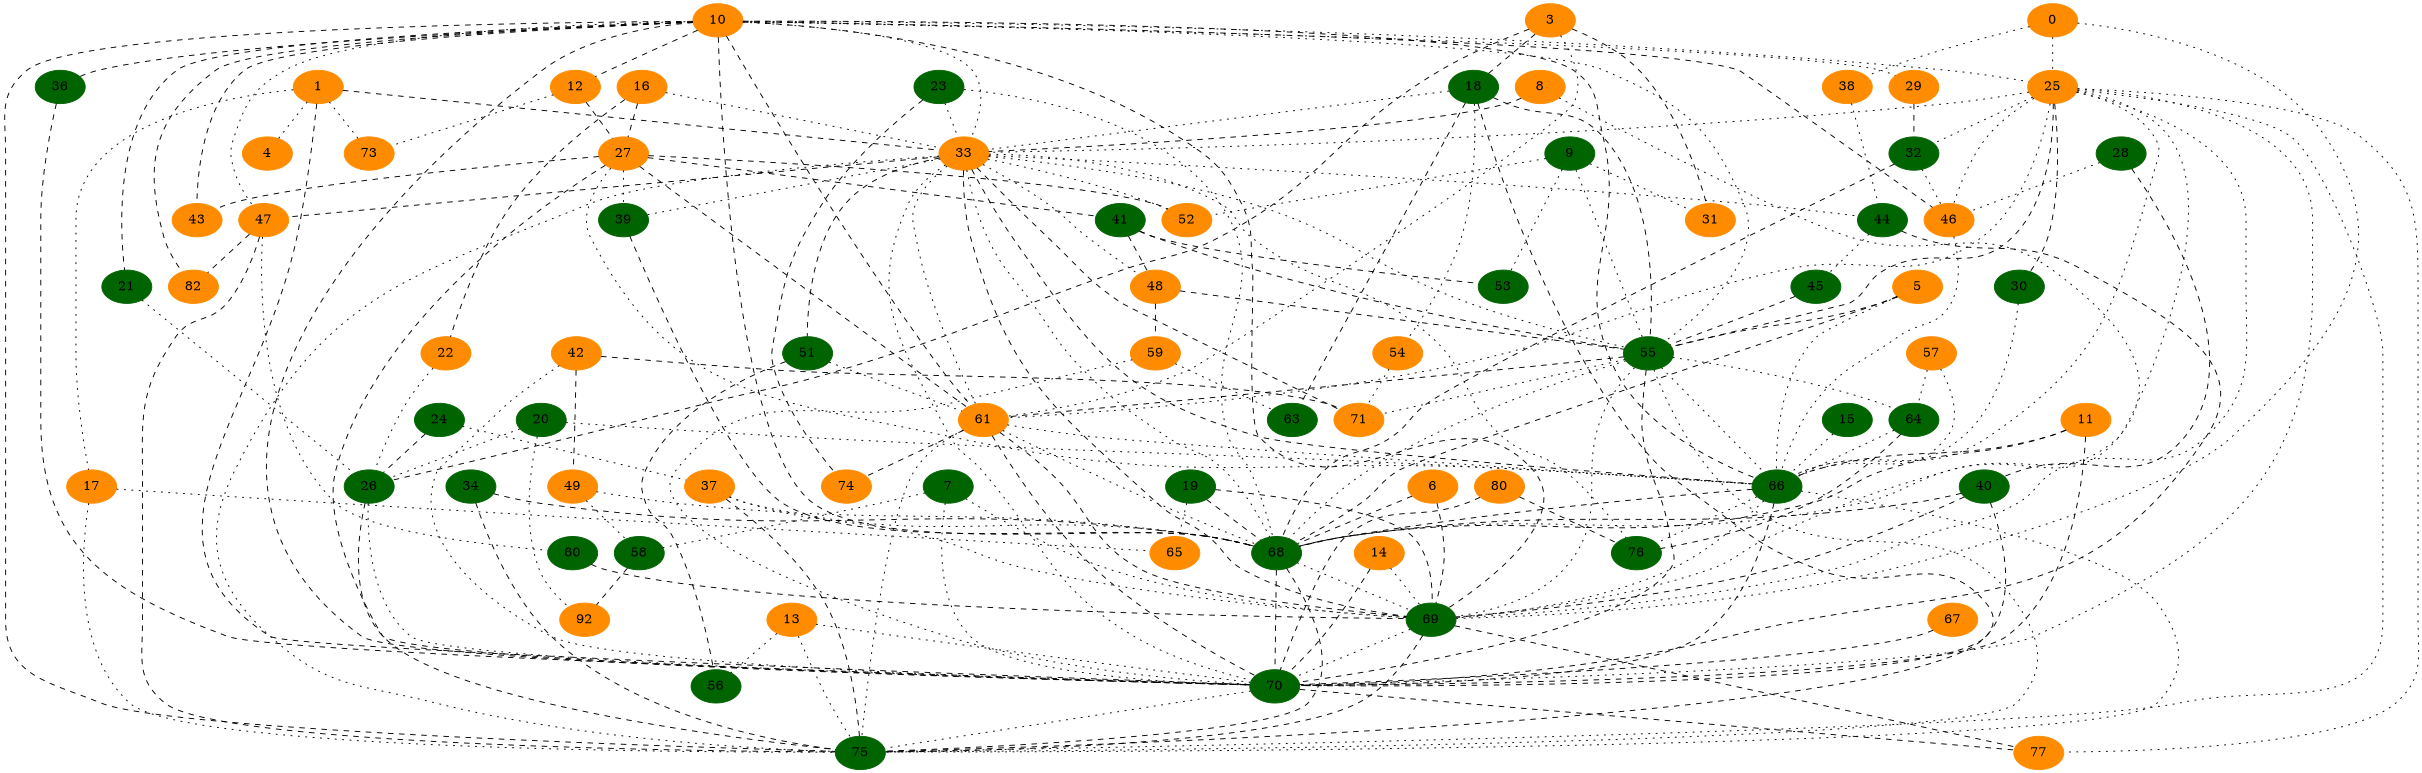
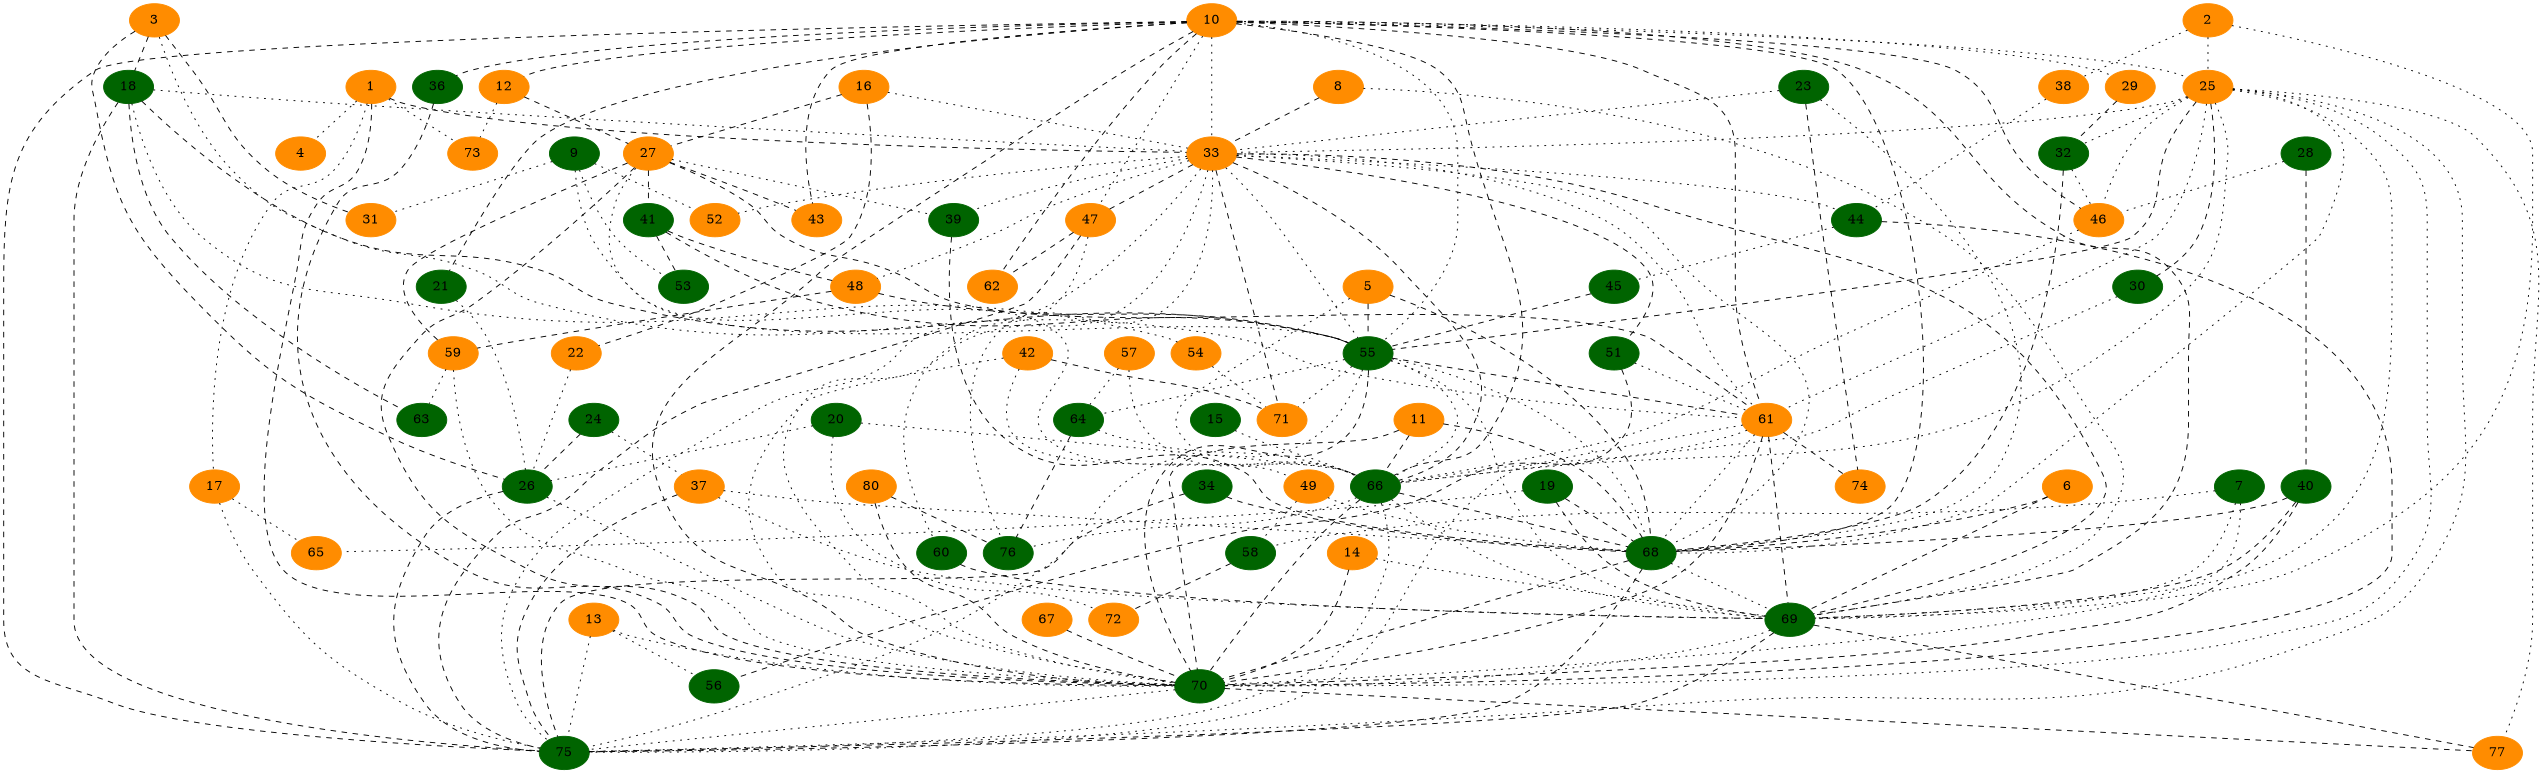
(2053, 20) -> (2208, 20)
(909, 172) -> (485, 225)
(193, 287) -> (993, 287)
(575, 417) -> (1070, 459)
(585, 620) -> (1114, 620)
